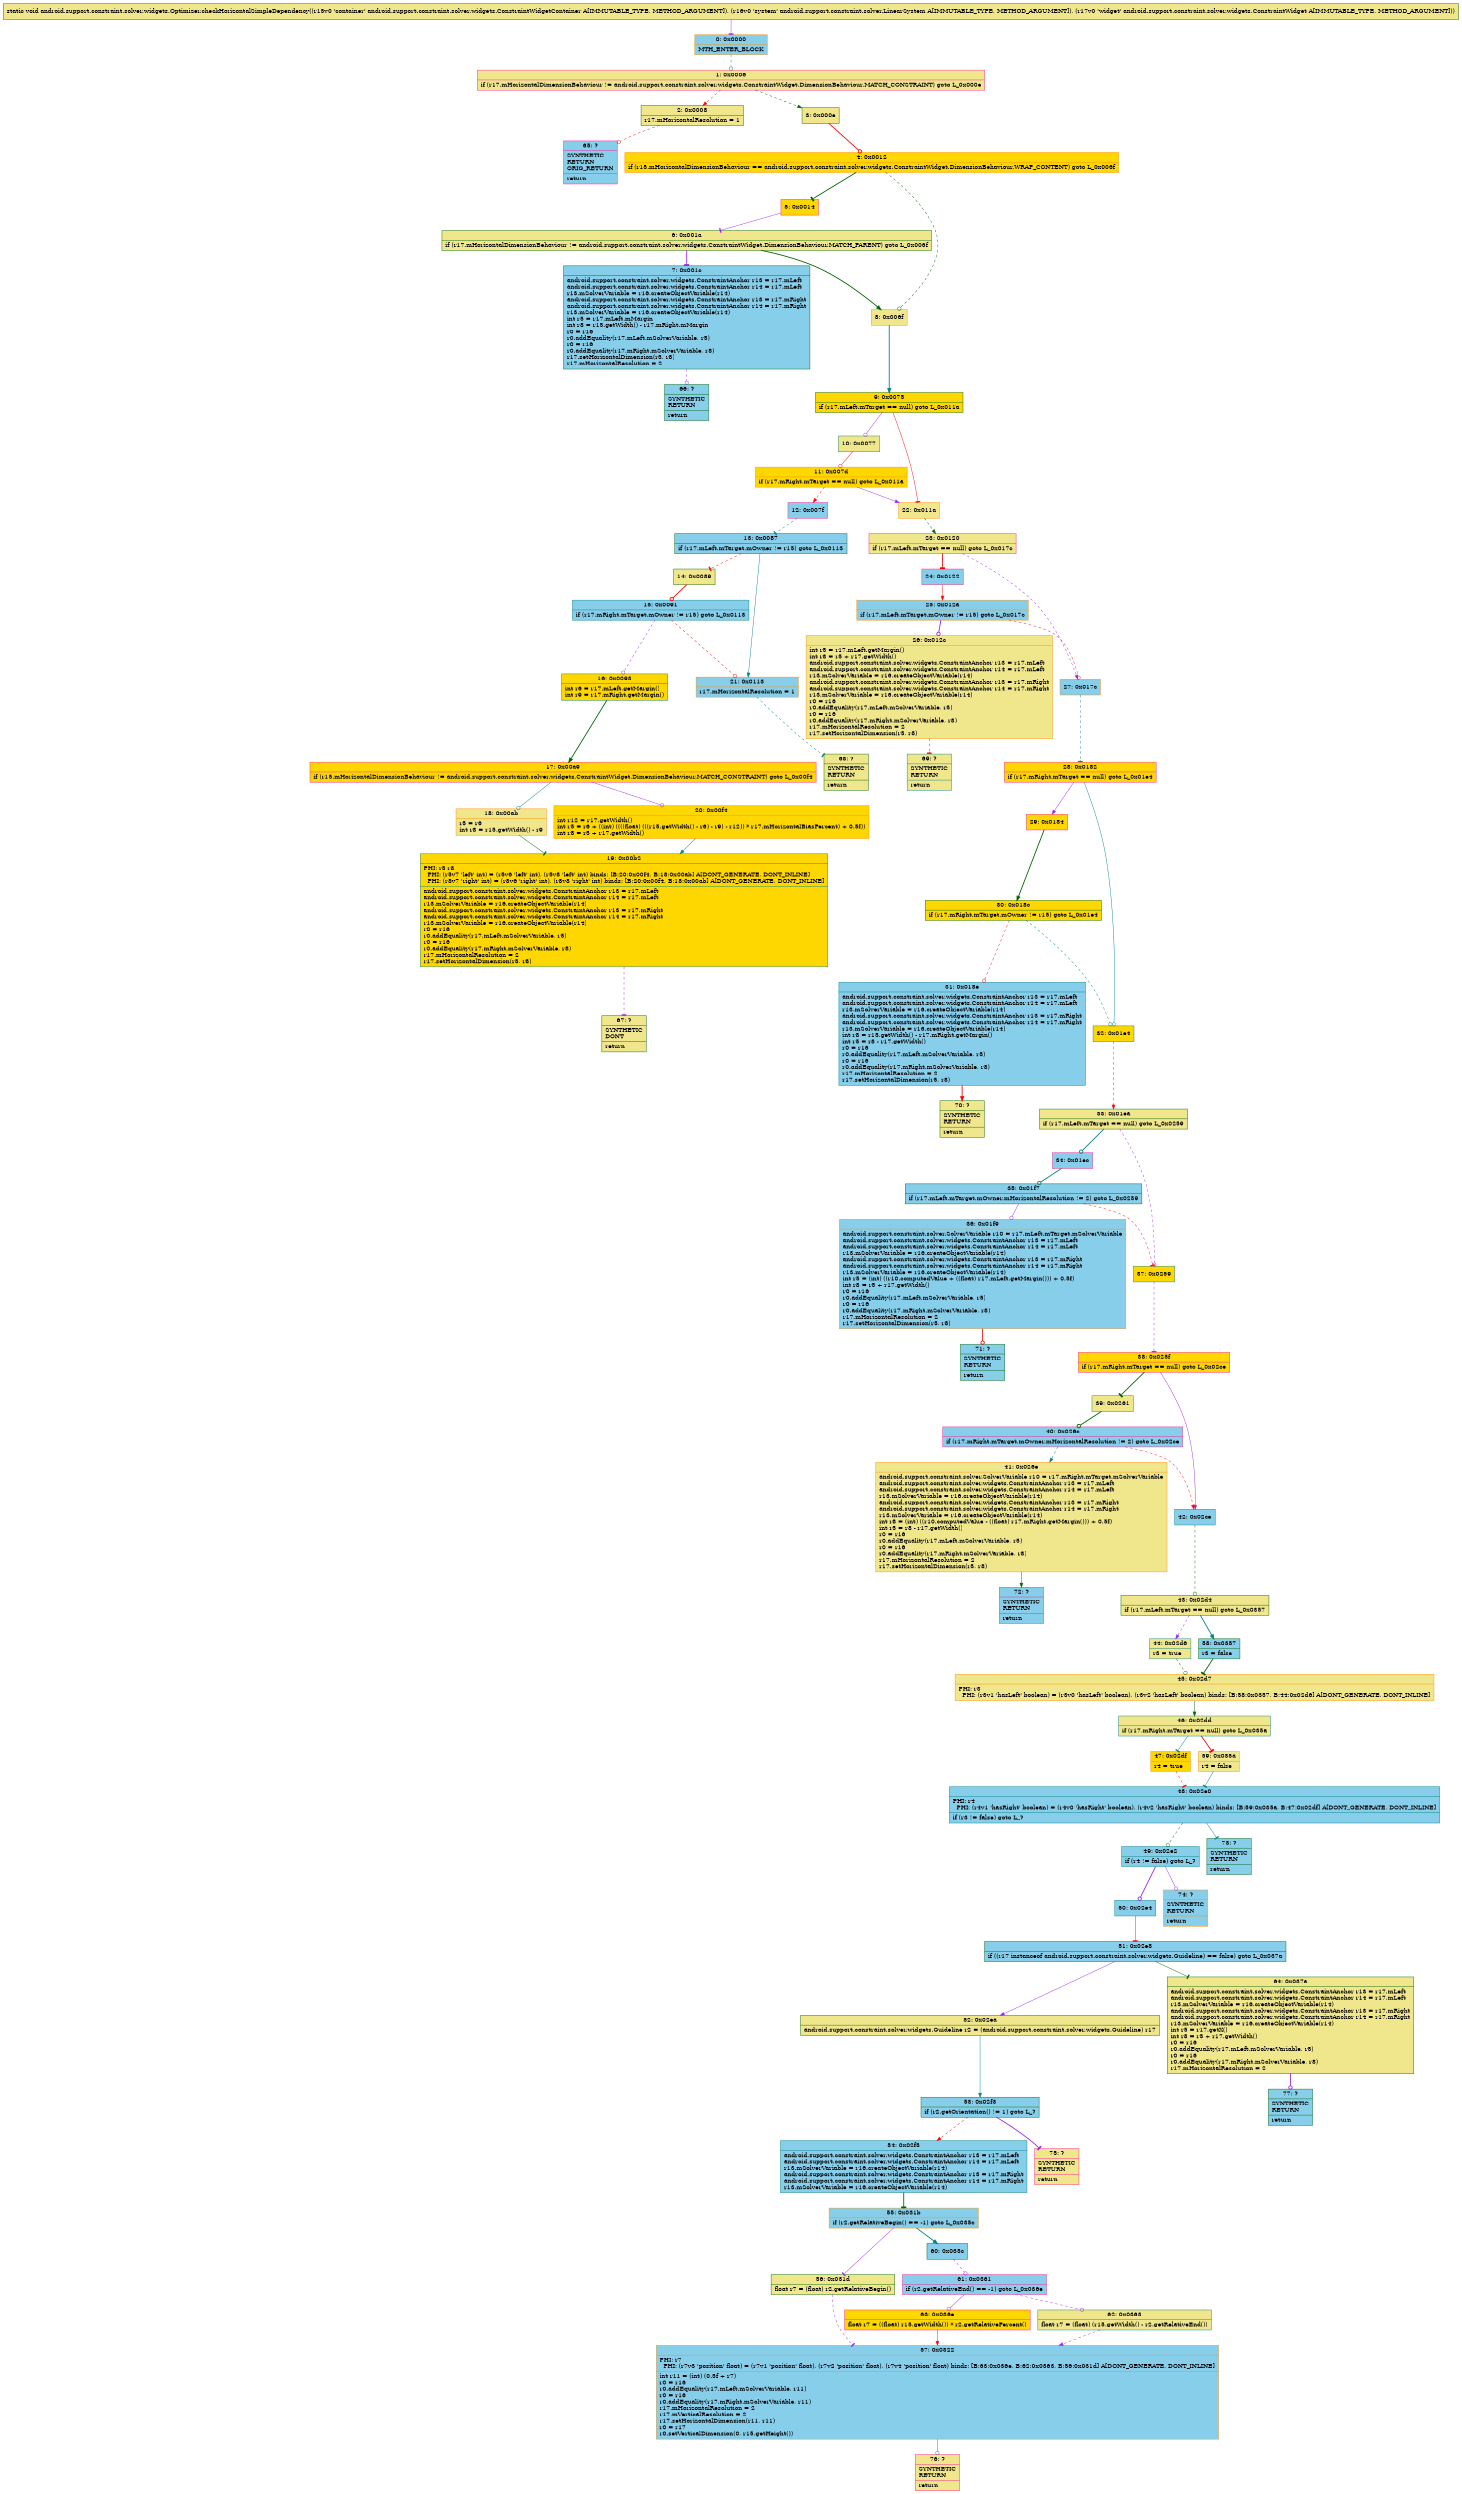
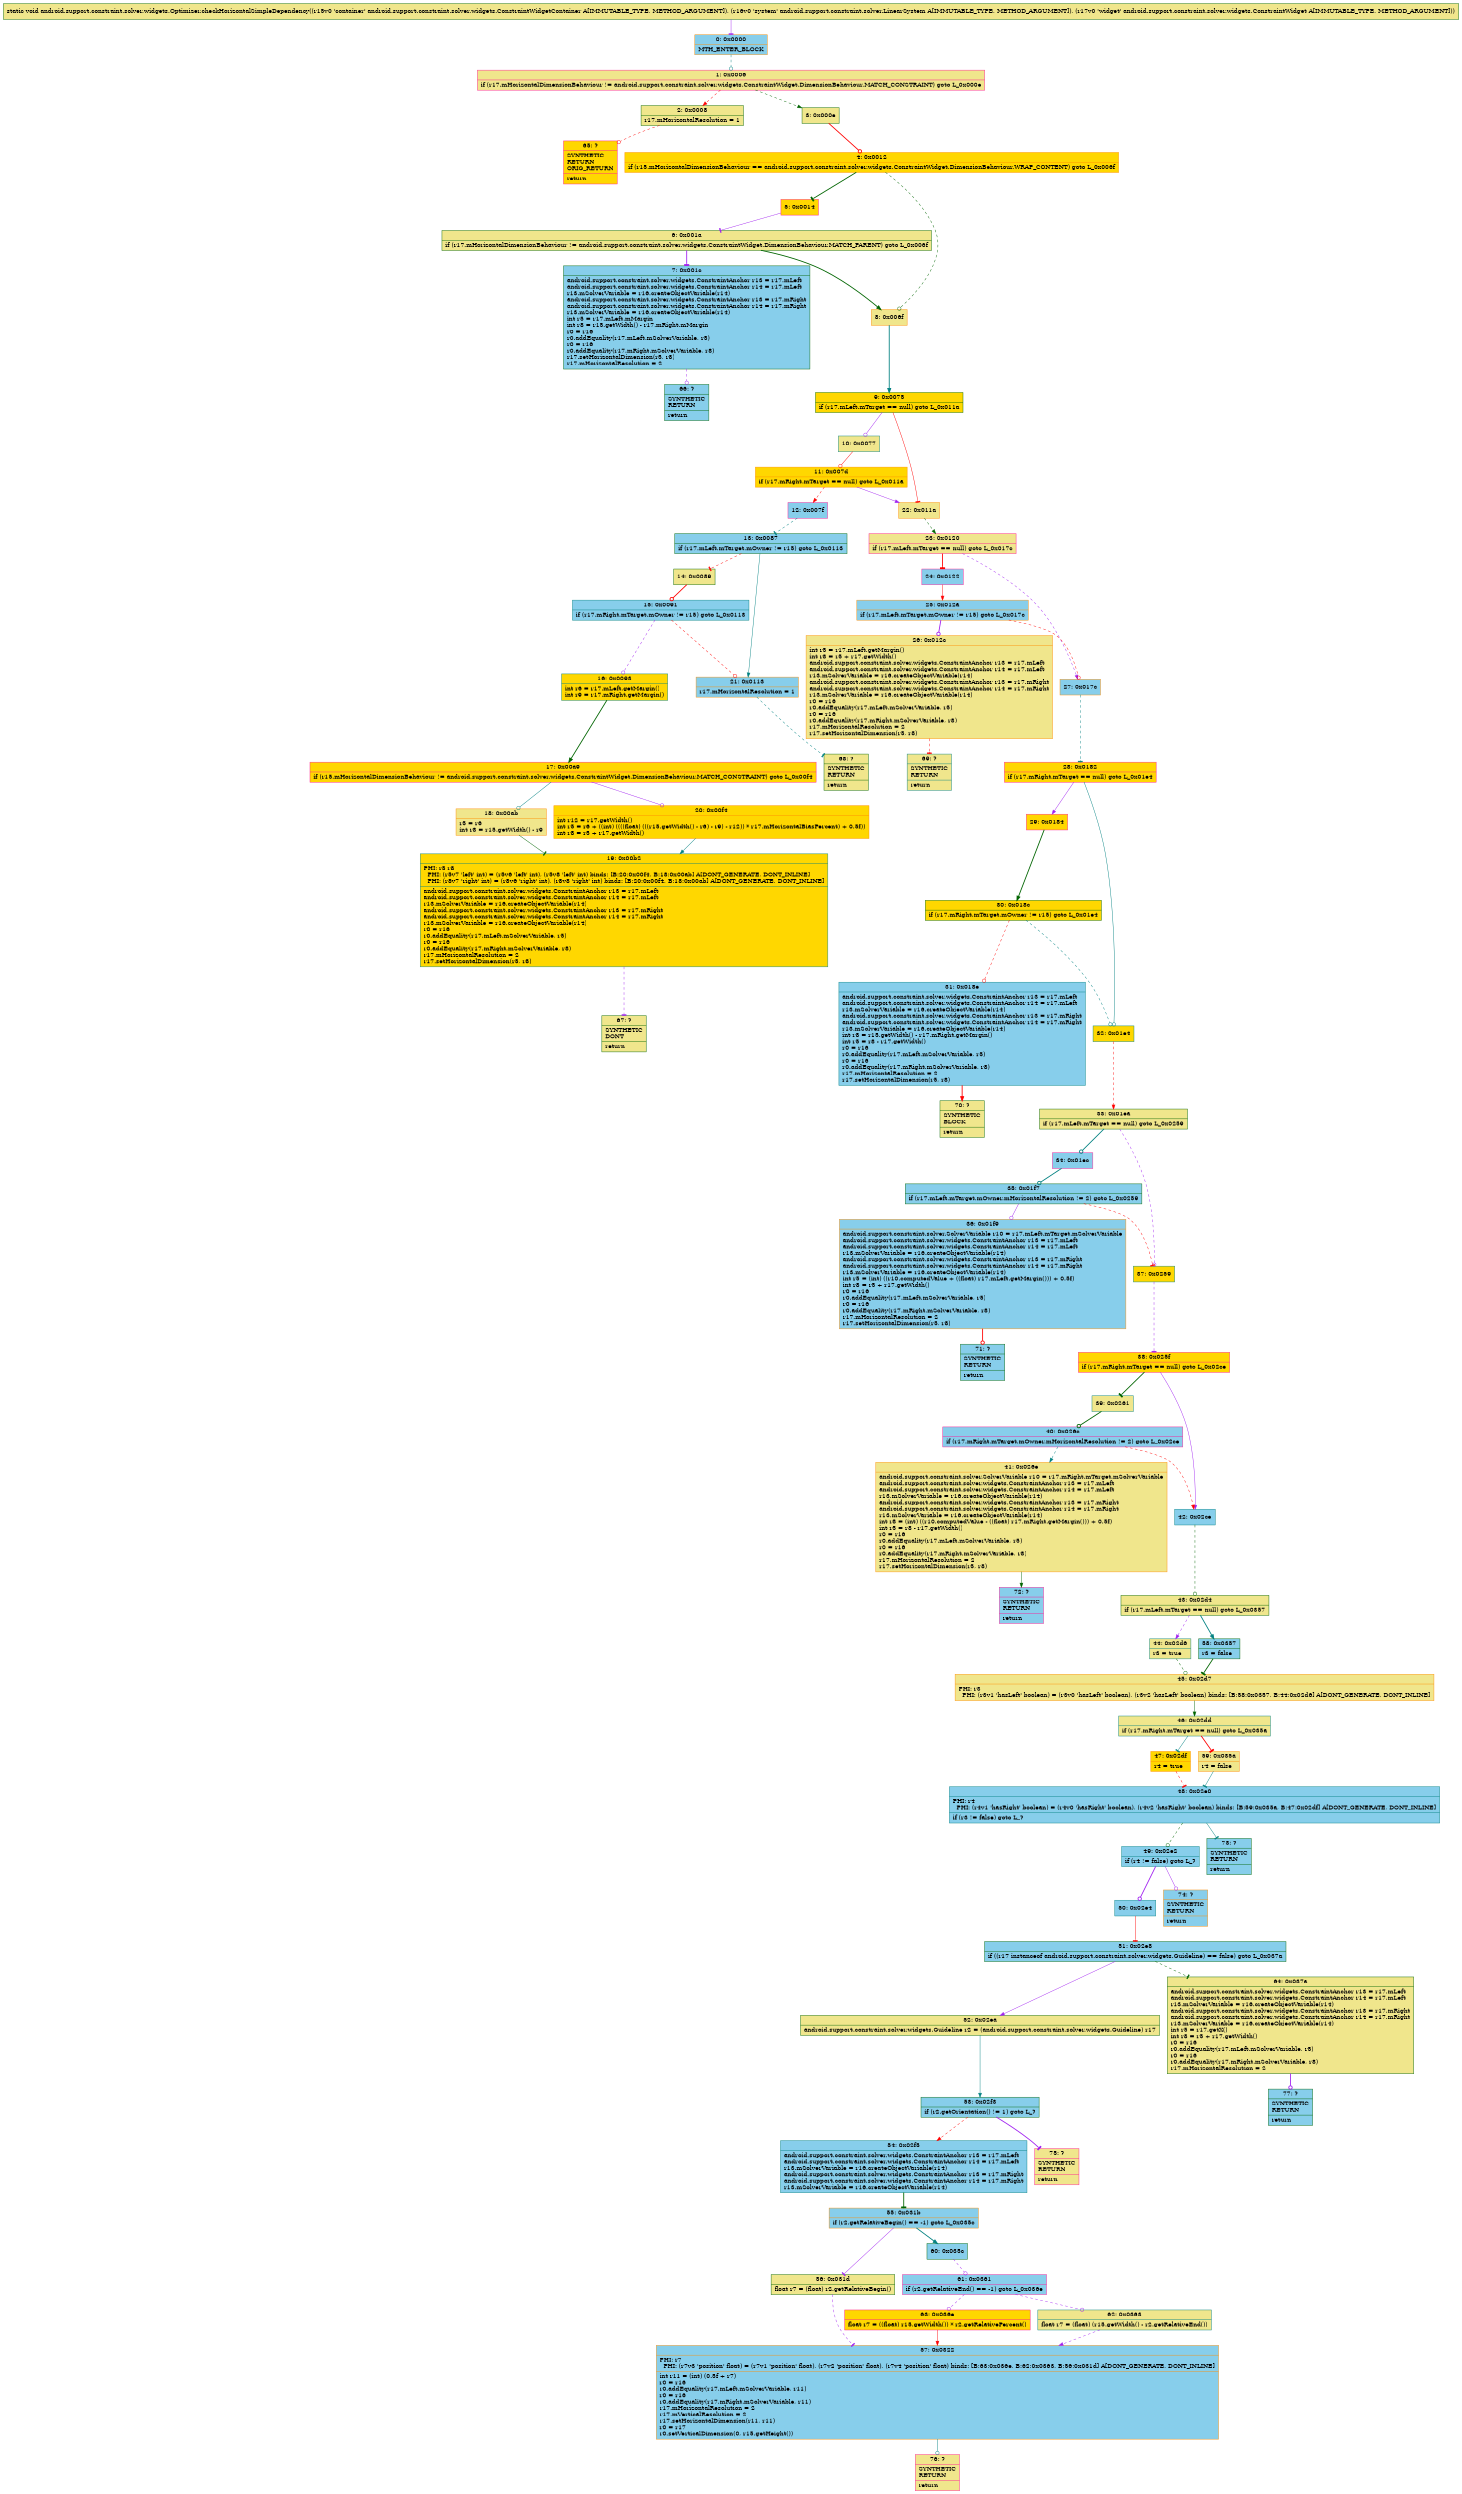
(590, 162) -> (590, 162)
(957, 1122) -> (954, 1122)
(1171, 1969) -> (1171, 1969)
(957, 2301) -> (957, 2301)
